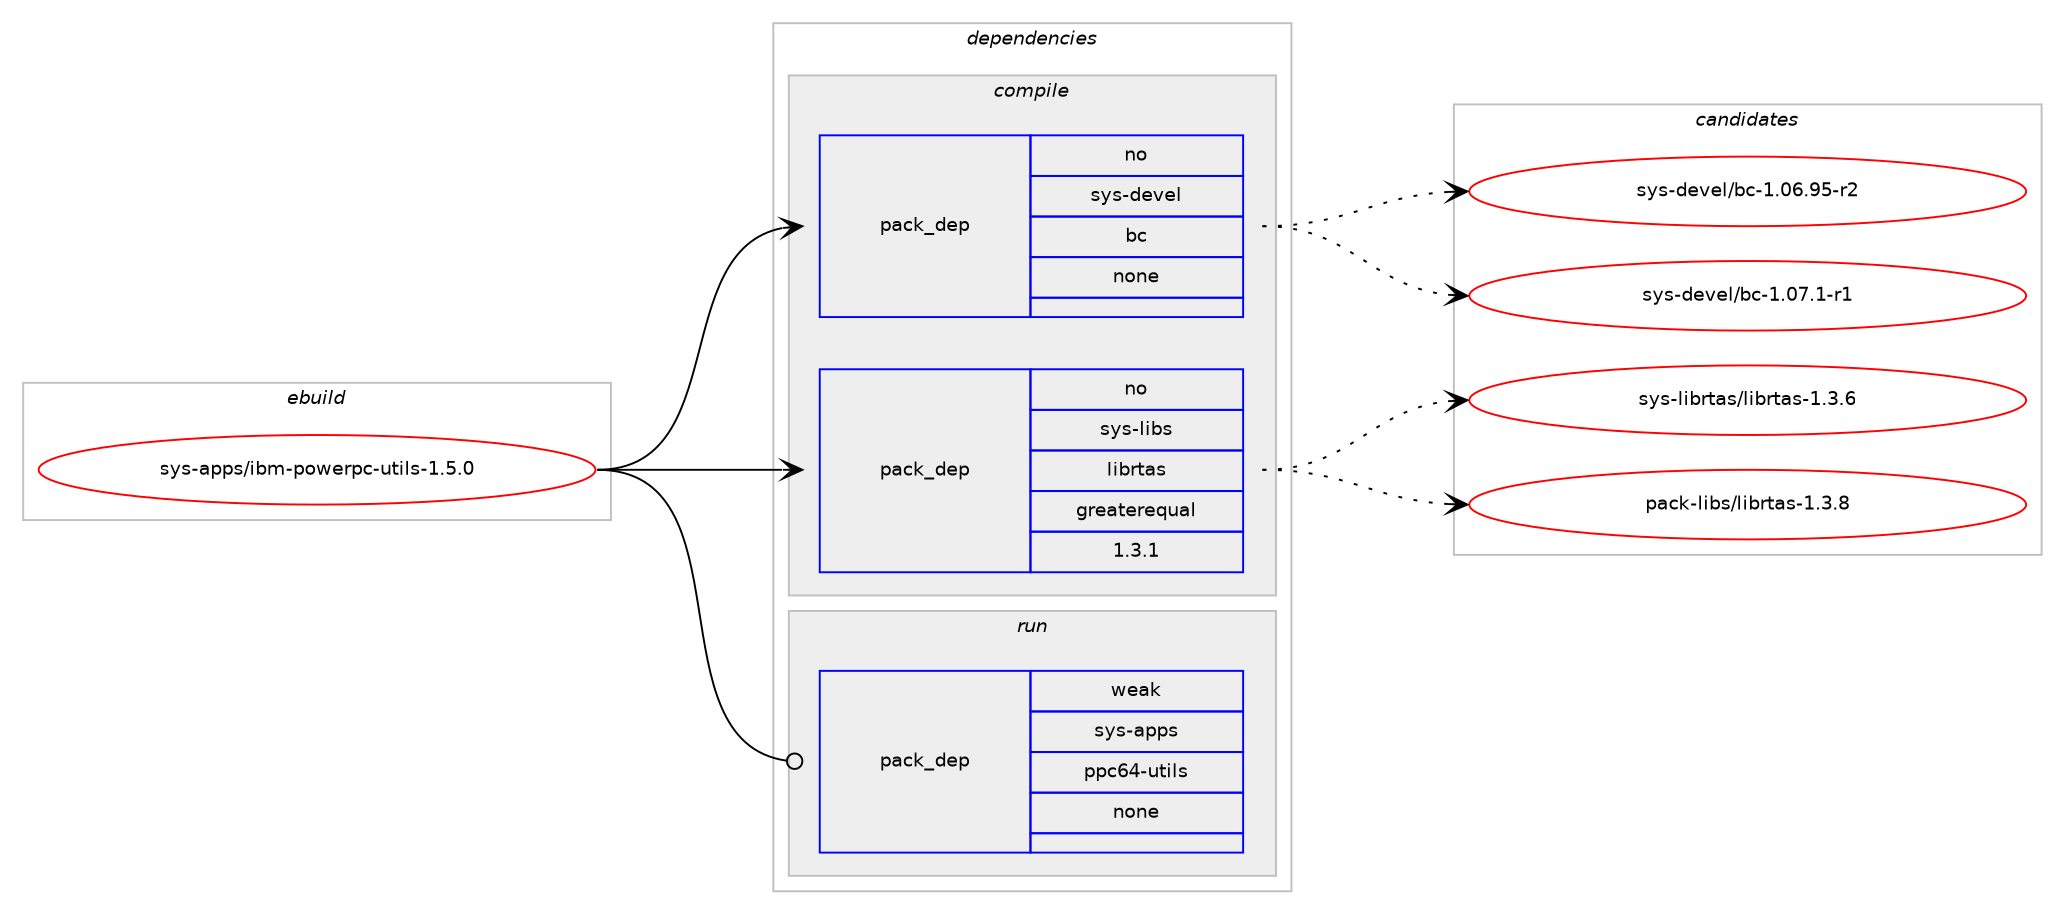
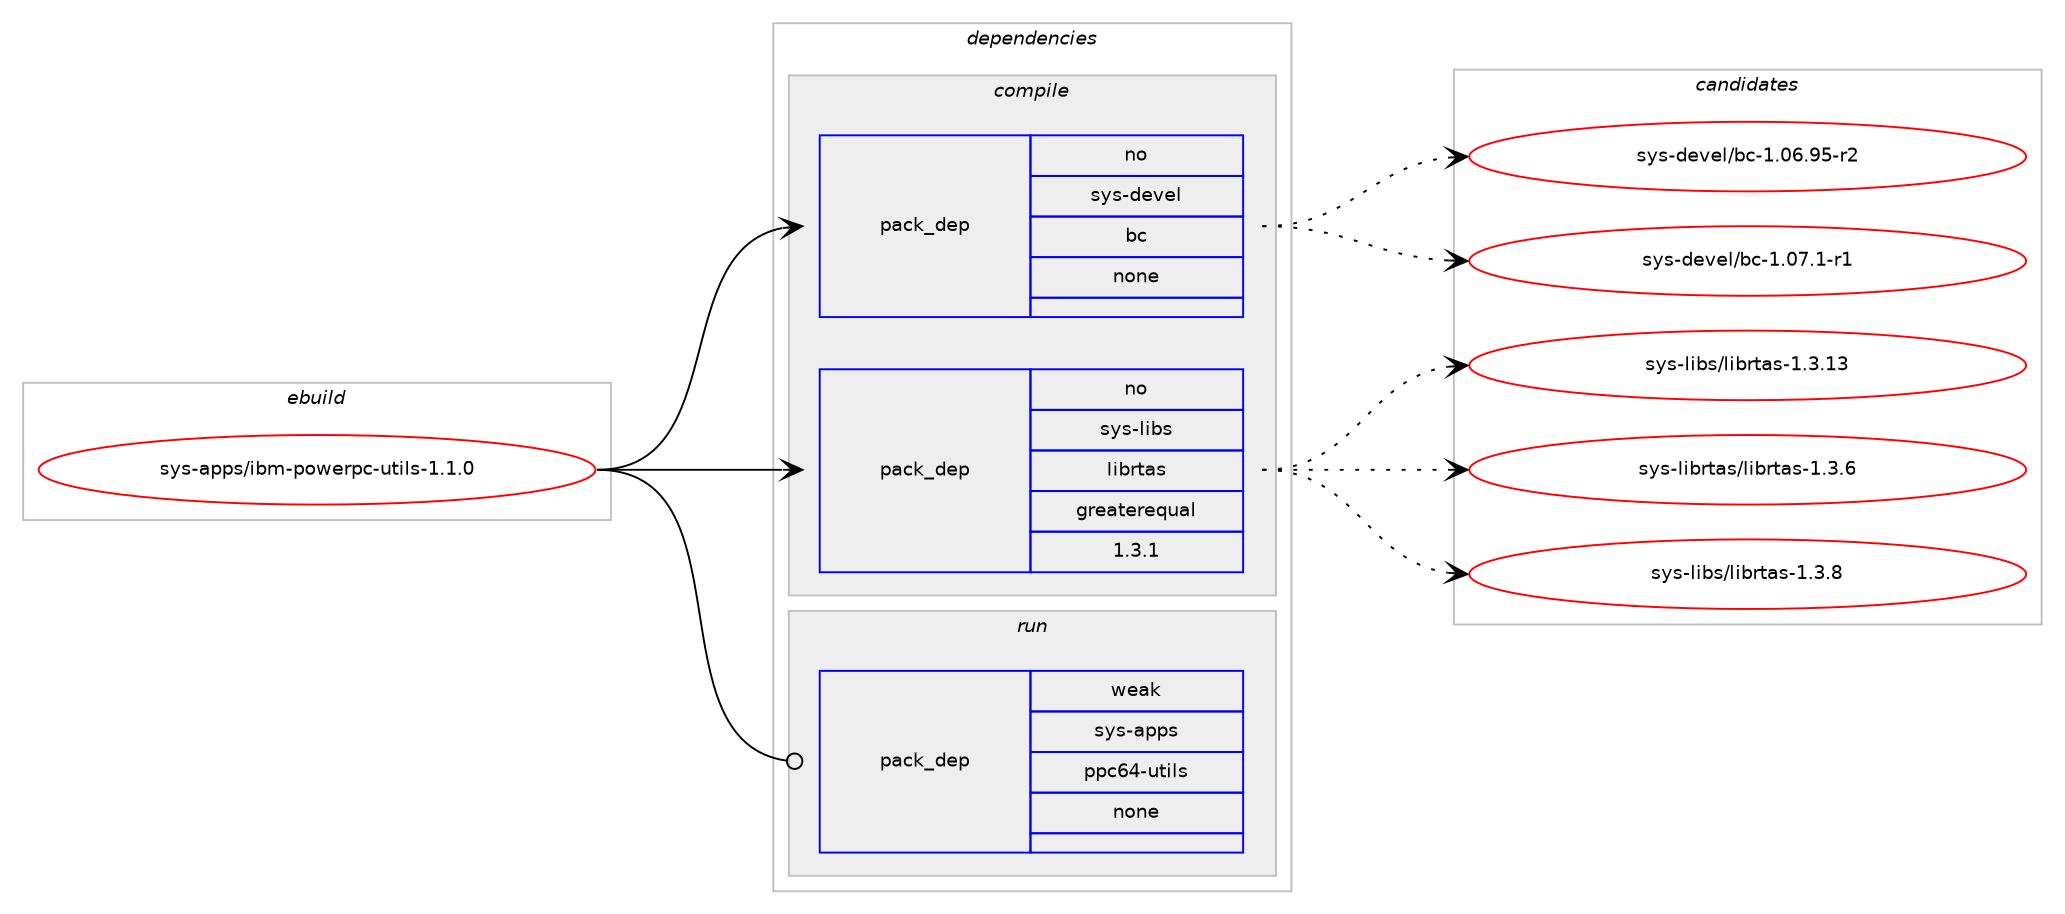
none -> (1748, 365)
(317, 470) -> (317, 470)
(1748, 505) -> (1748, 574)
